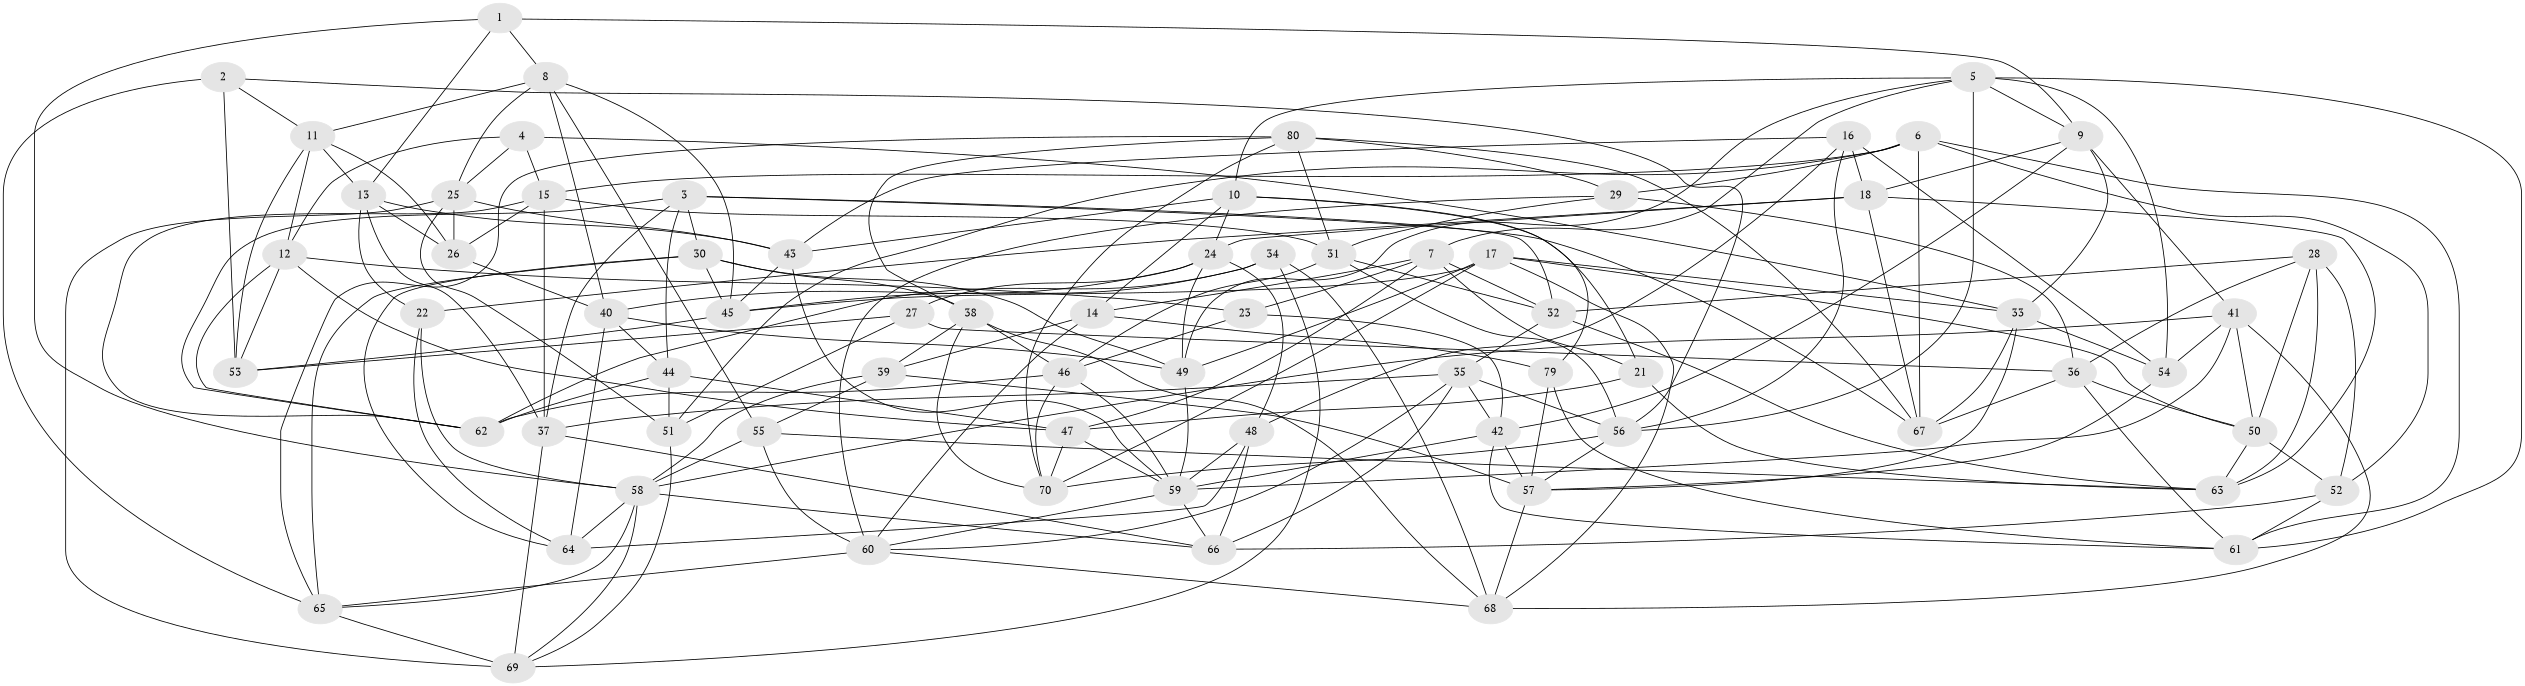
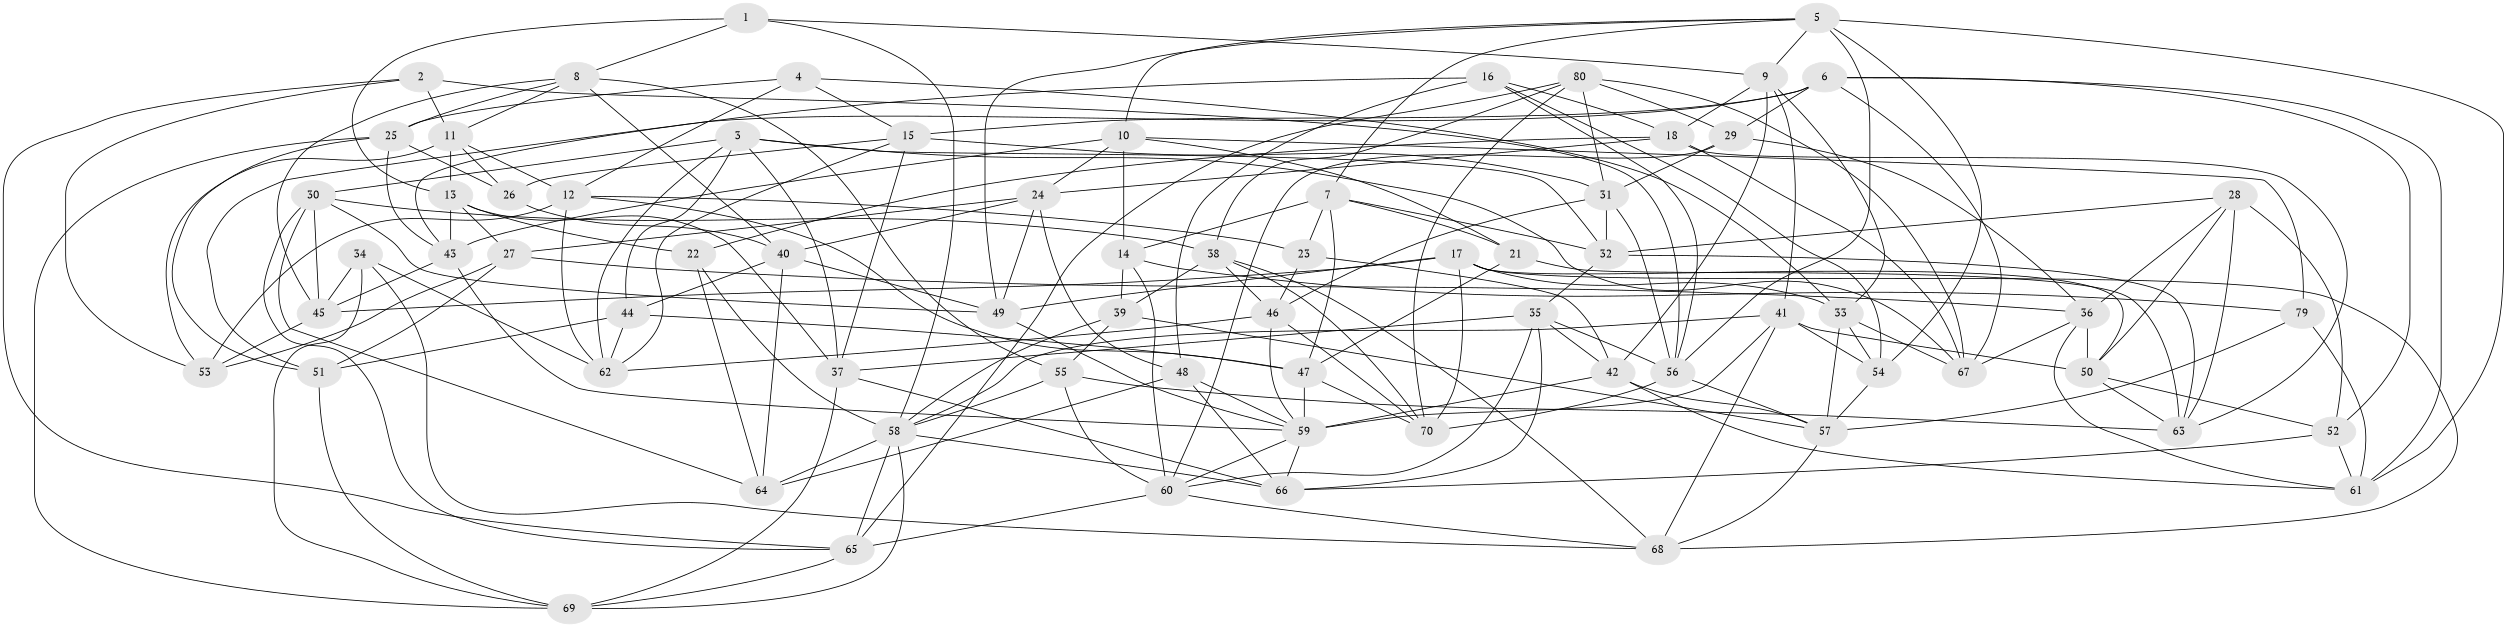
(409, 225) -> (481, 226)
